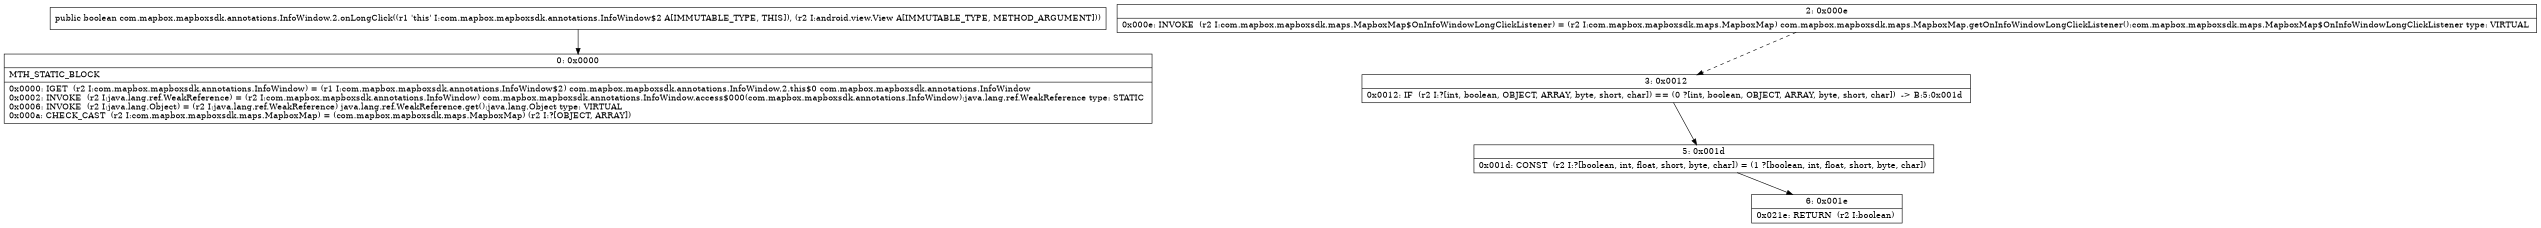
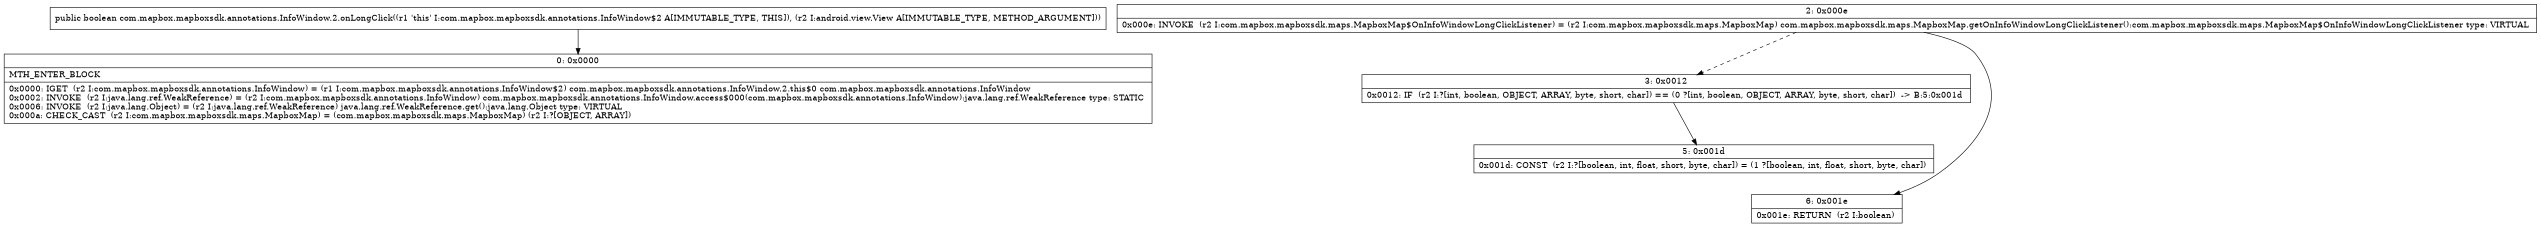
(55, 75) -> (55, 75)
(1762, 183) -> (1988, 115)
(1827, 216) -> (1827, 216)
